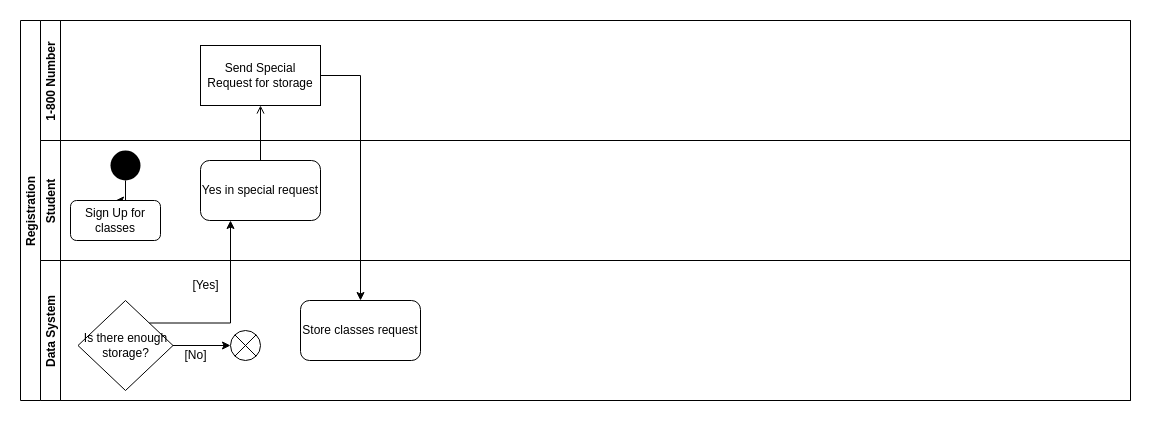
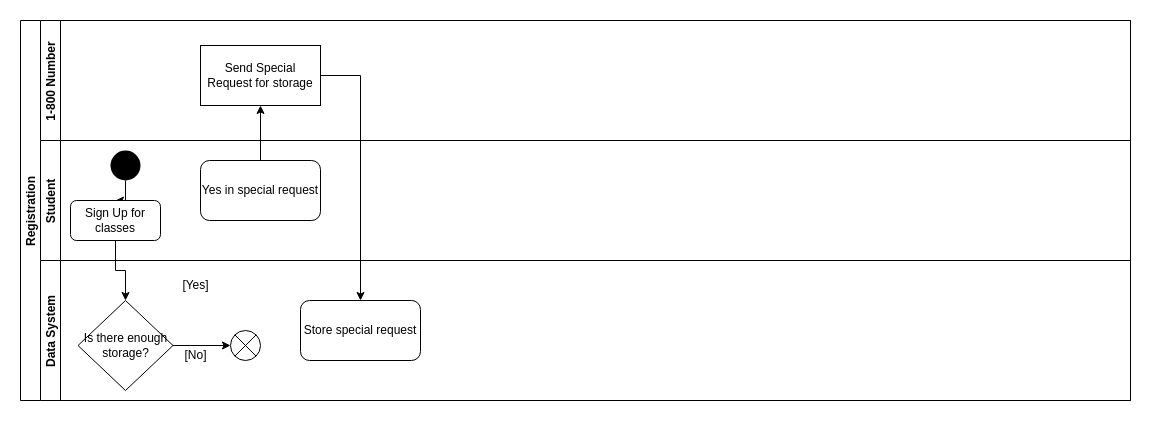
(261, 111) -> (261, 113)
none -> (117, 271)
(206, 286) -> (196, 286)
(231, 316) -> none
(361, 331) -> (361, 331)
